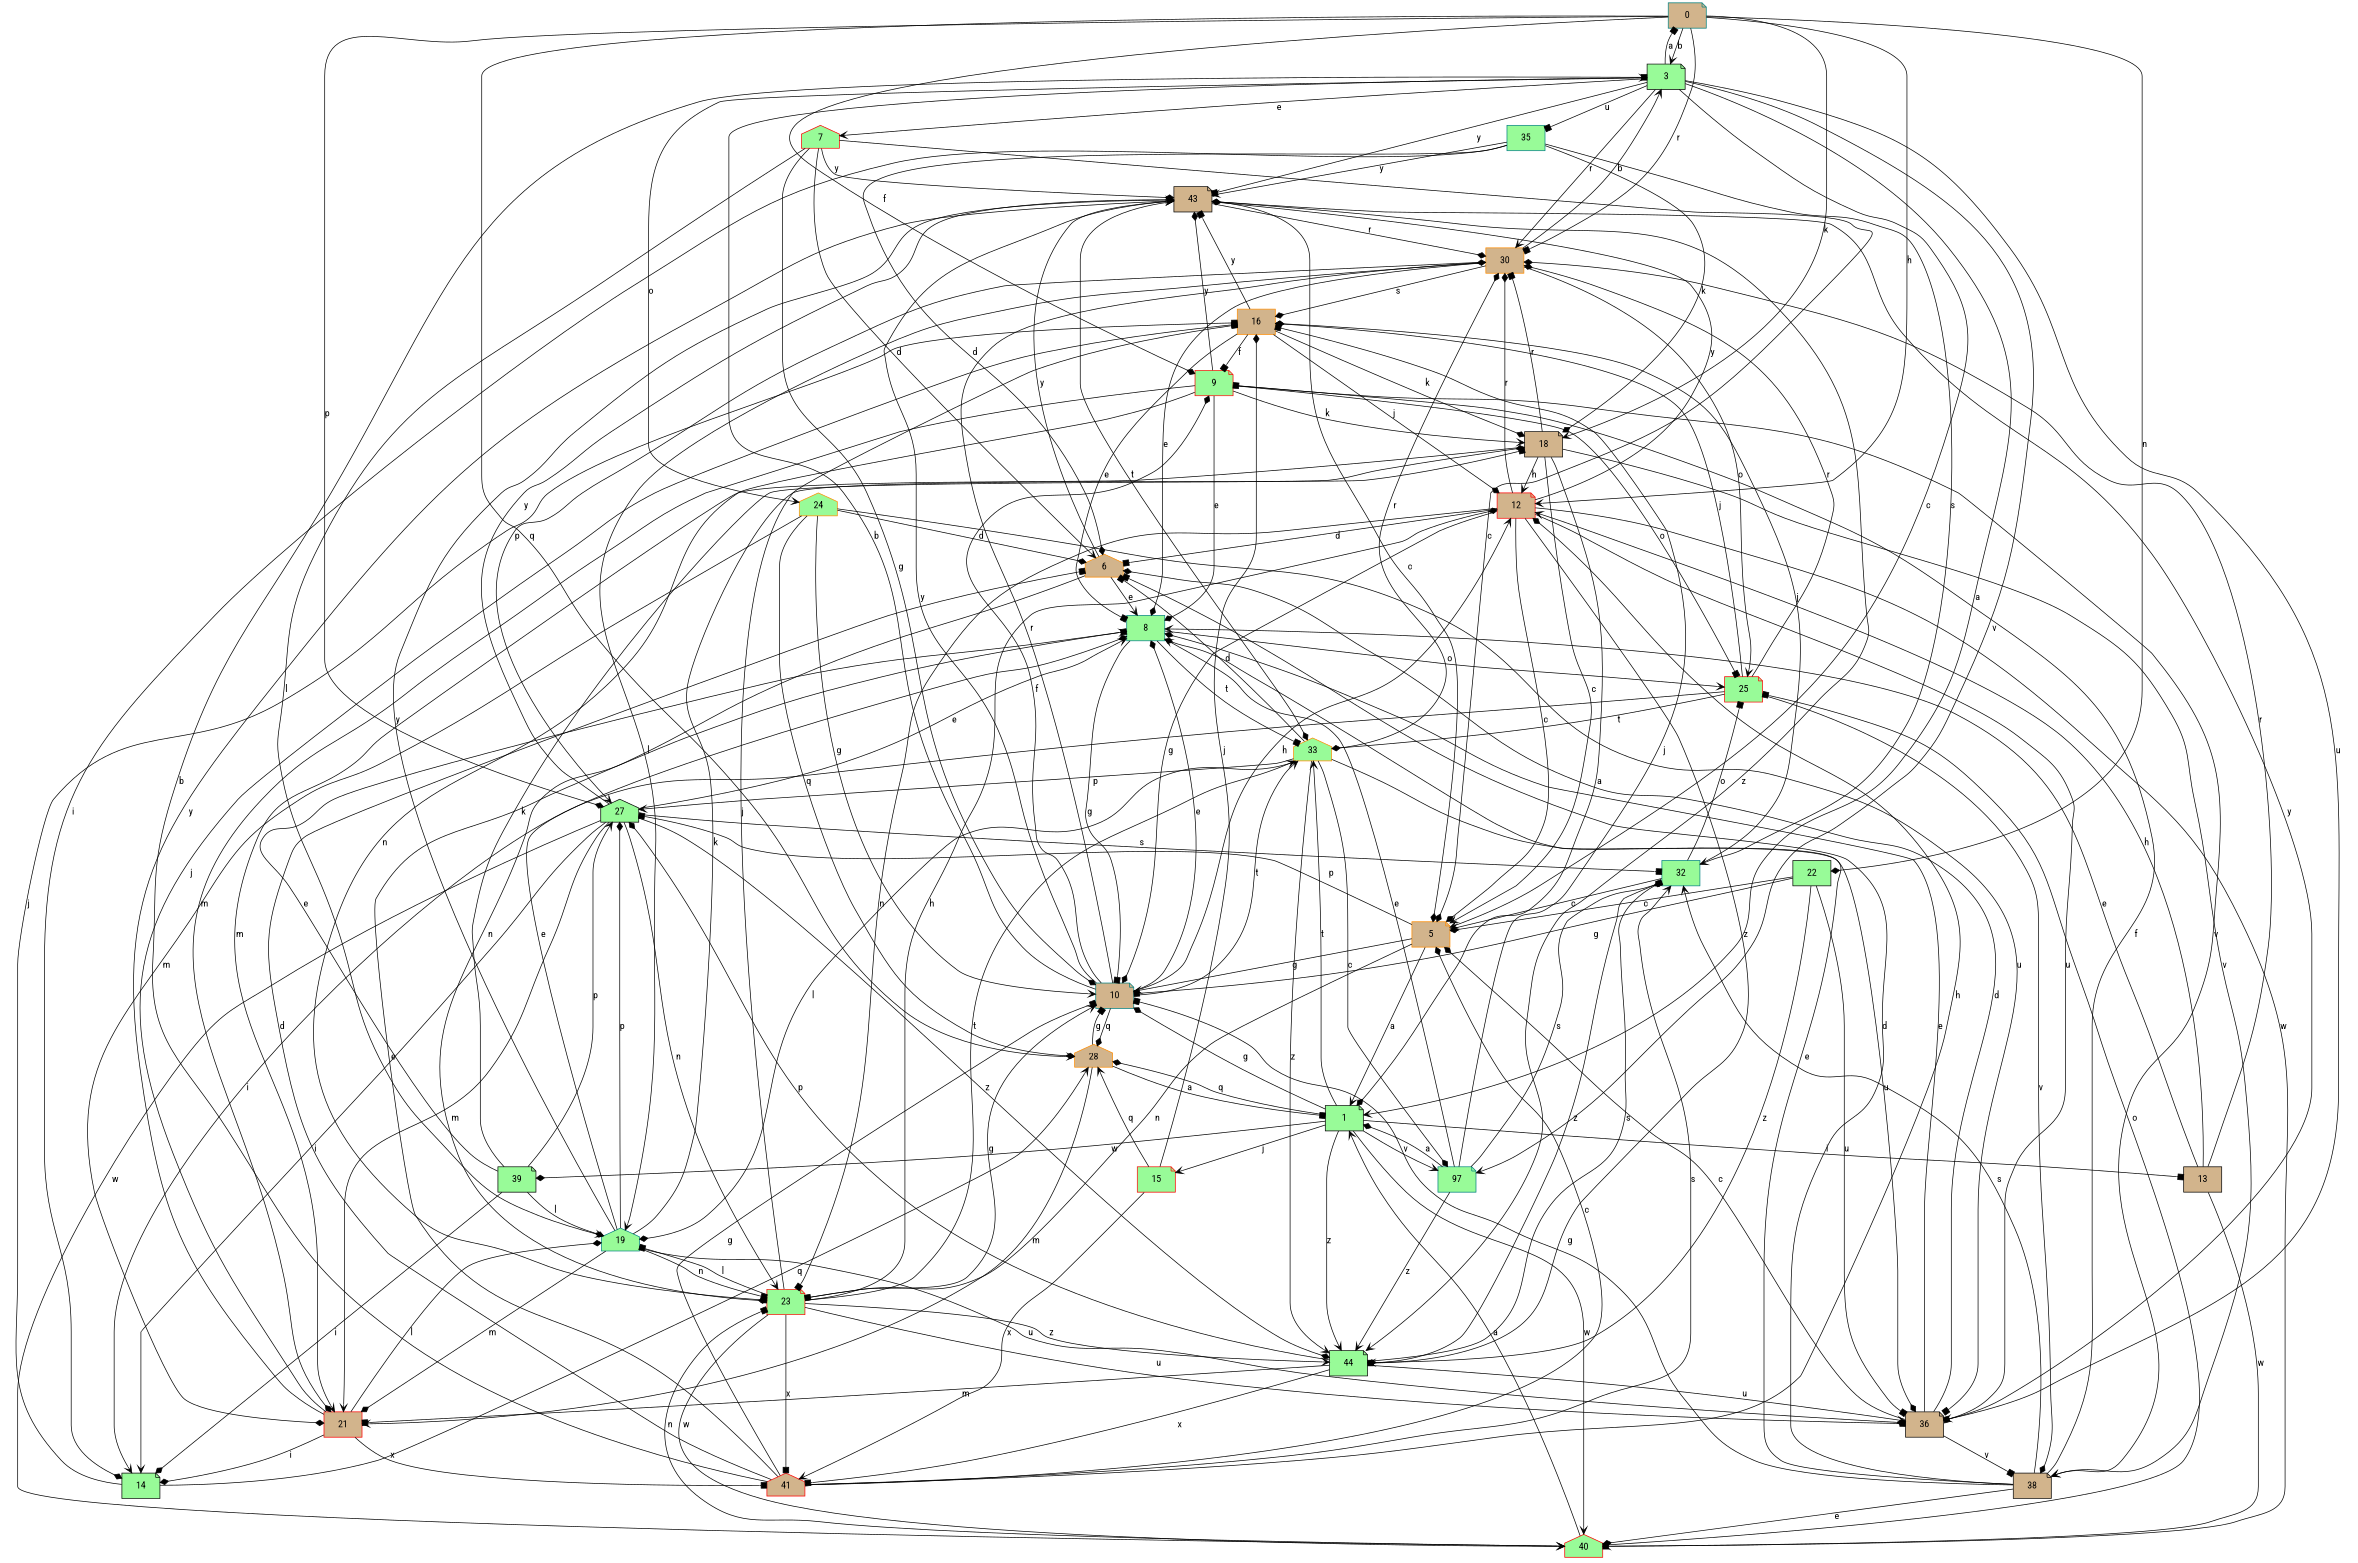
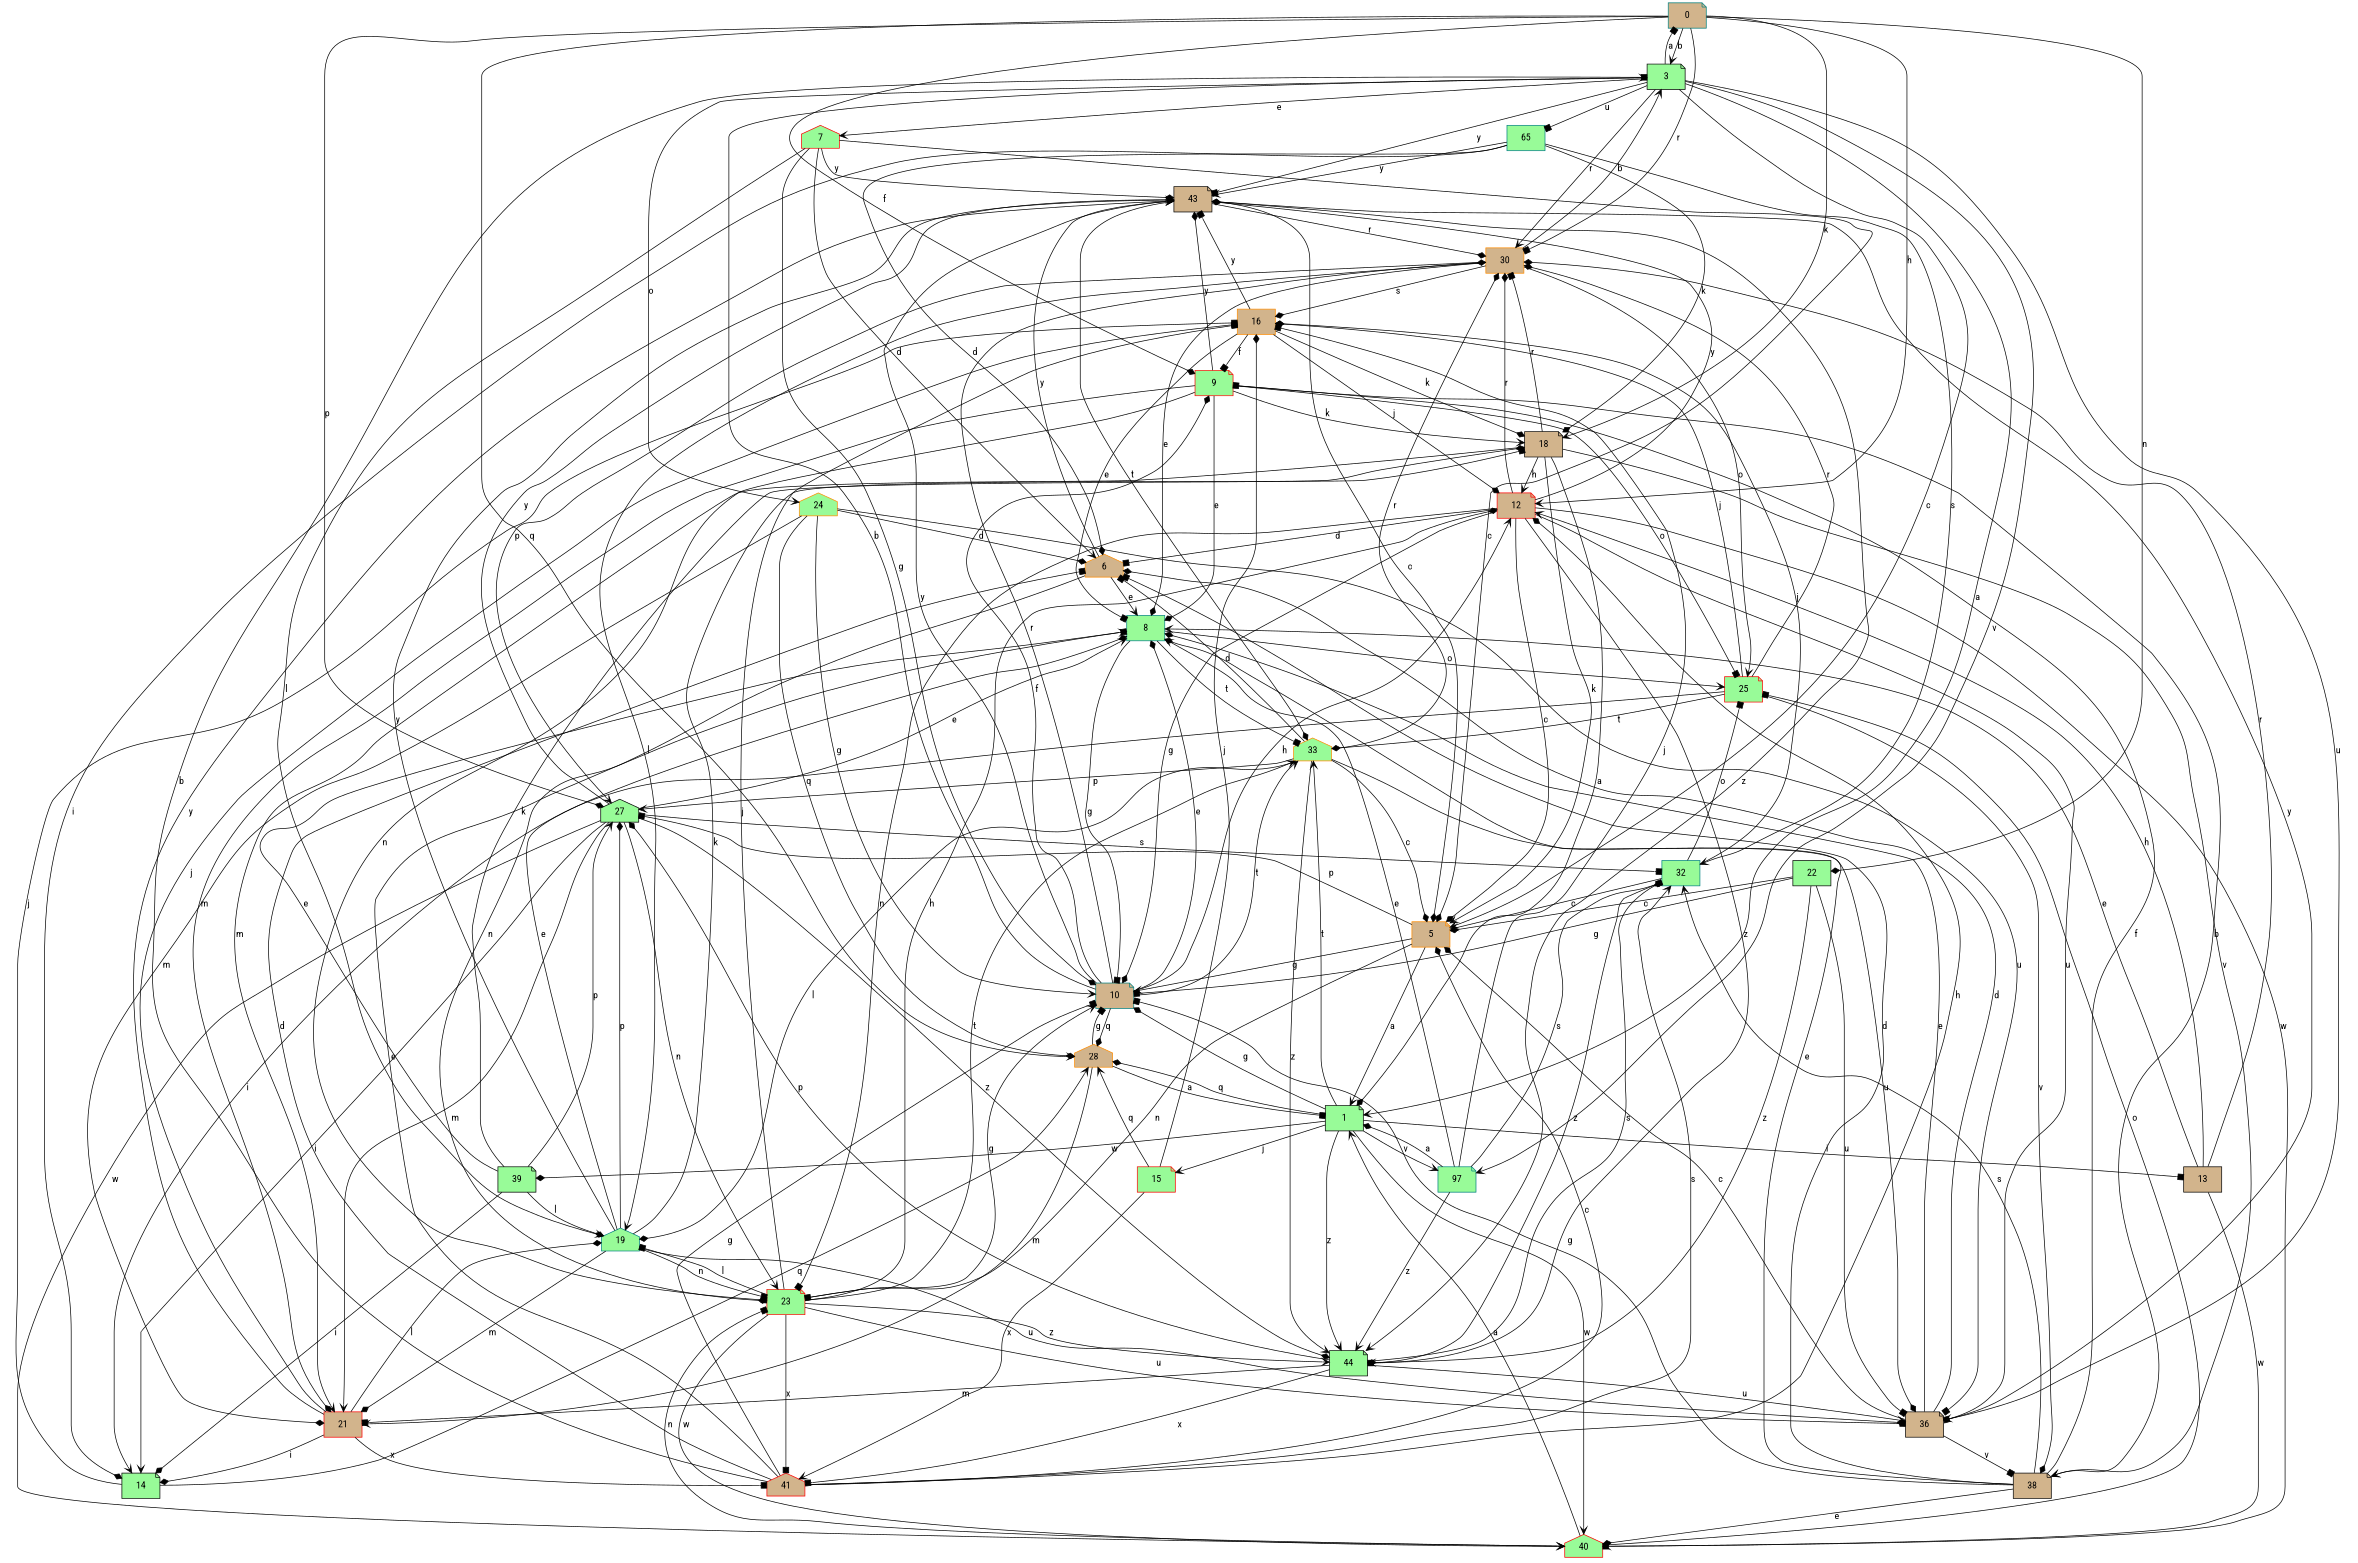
(1526, 138) -> (1526, 138)
(1594, 689) -> (1594, 689)
(2216, 934) -> (2216, 934)
(1348, 963) -> (1395, 826)
